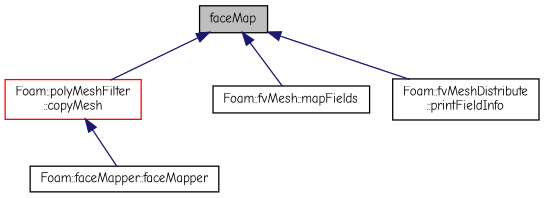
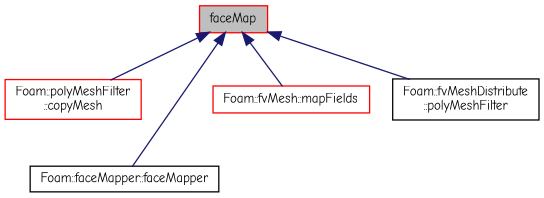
(234, 19) -> (234, 19)
(291, 99) -> (291, 99)
(466, 99) -> (466, 99)
(105, 148) -> (175, 105)
